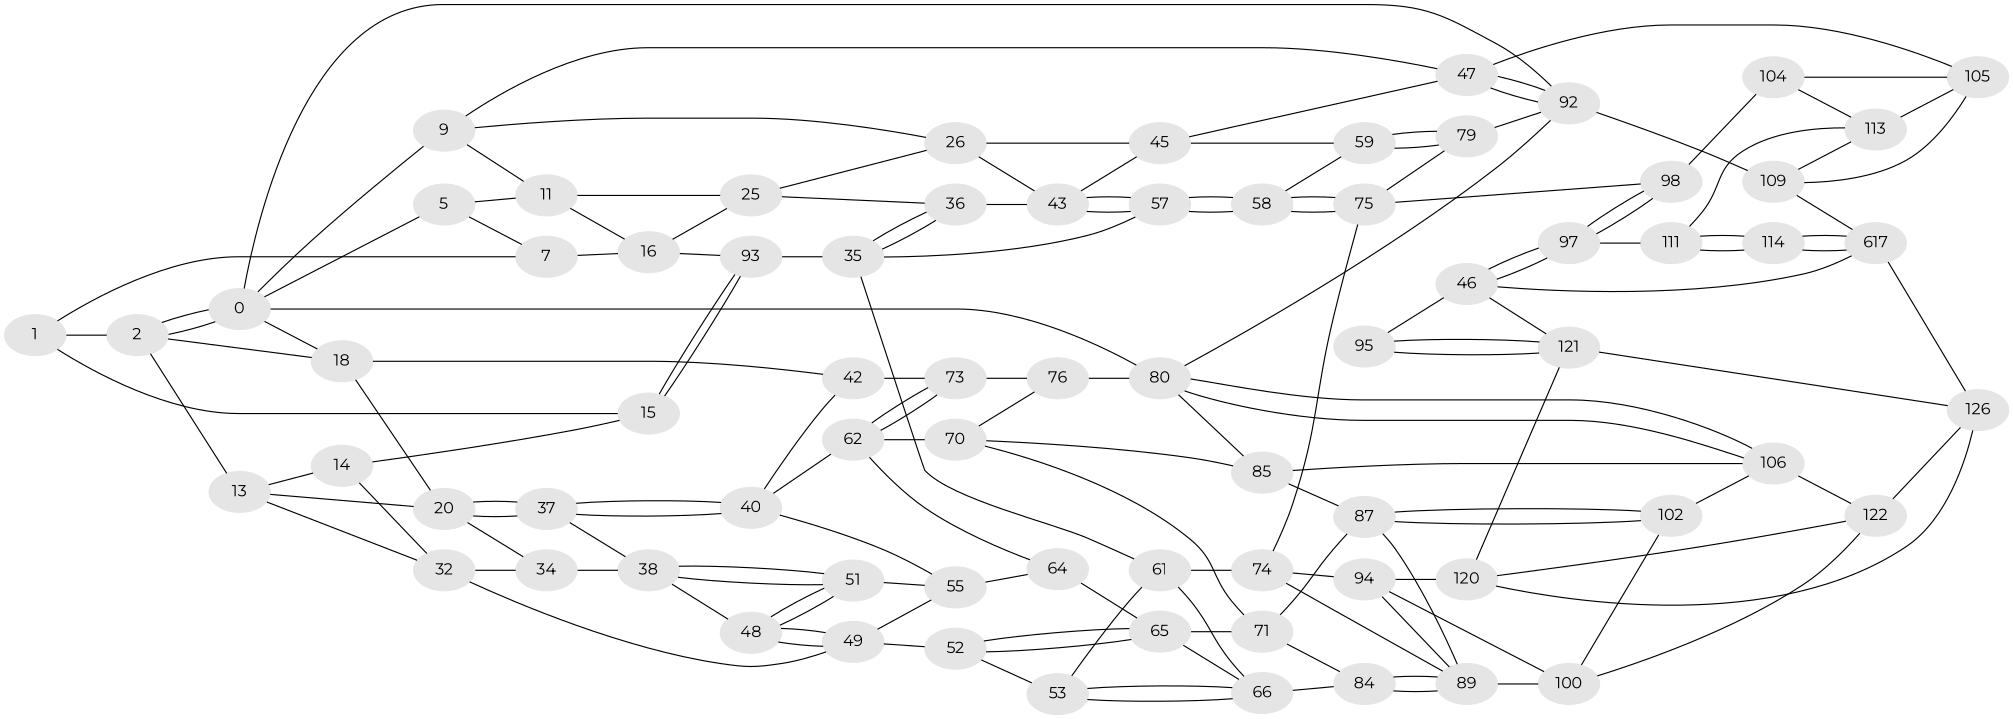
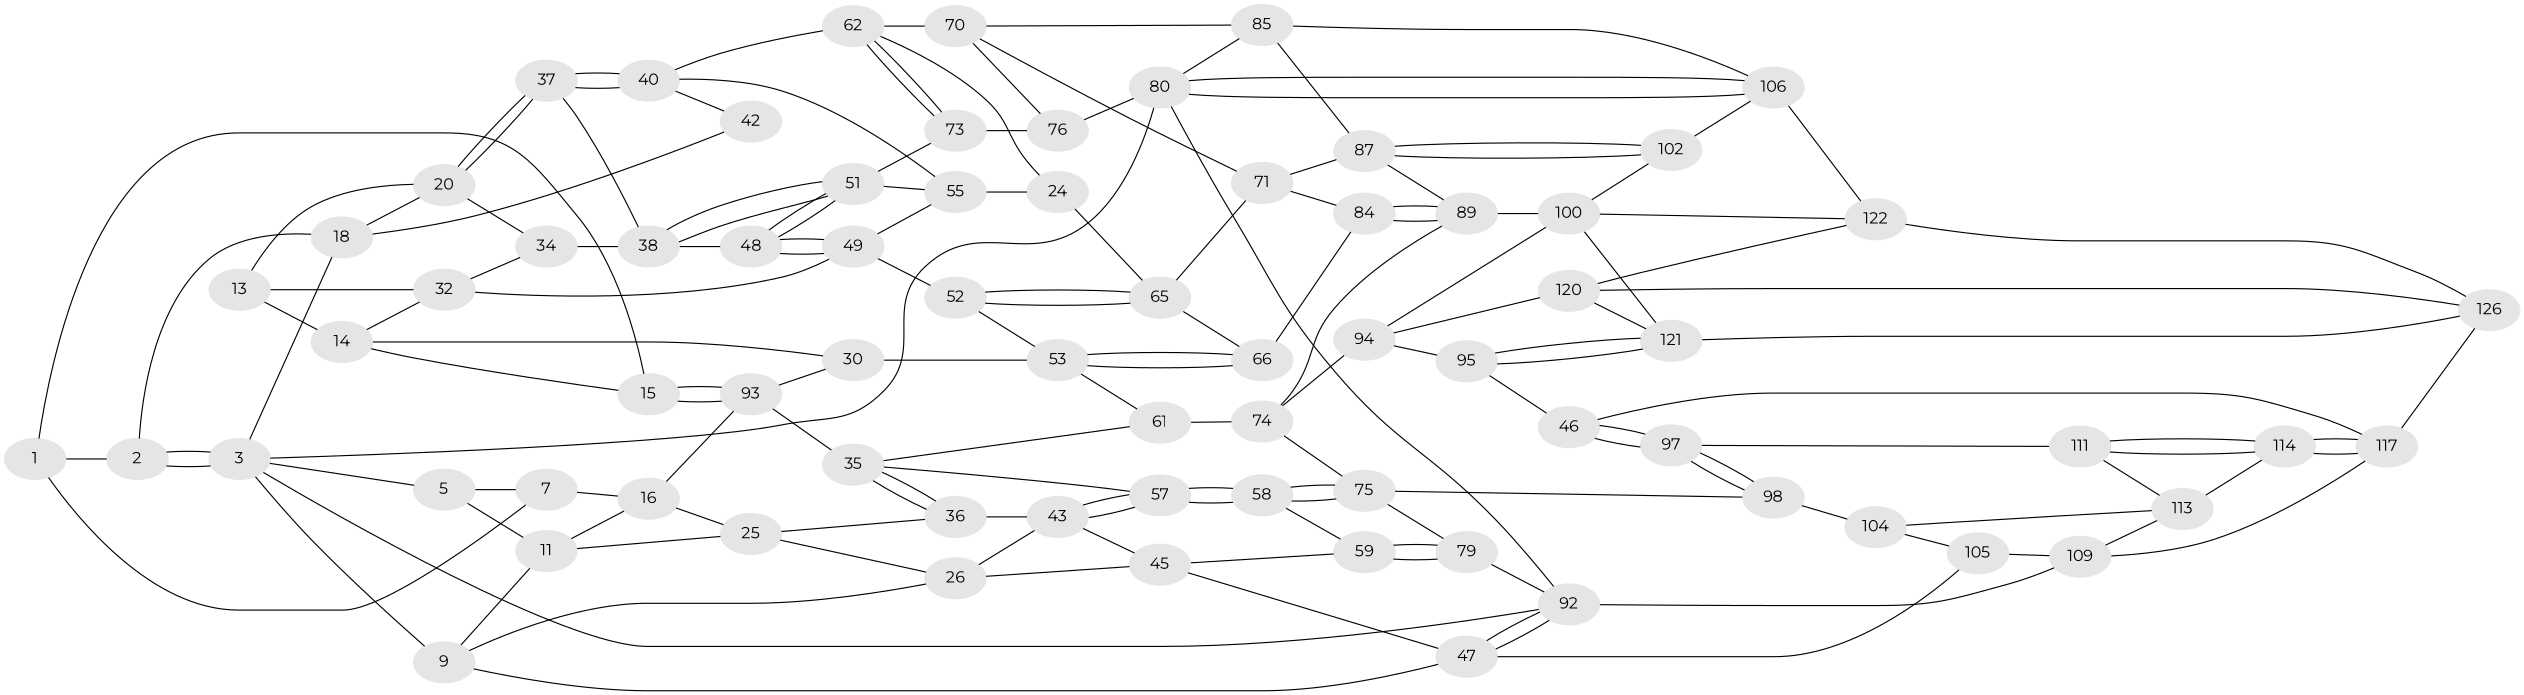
(1927, 103) -> (2234, 478)
(1876, 243) -> (2387, 446)
(240, 309) -> (240, 459)
(1518, 316) -> (1615, 270)
none -> (853, 360)
(905, 378) -> (899, 160)
(191, 417) -> none
(1058, 569) -> (1058, 192)
(1207, 624) -> none
(1416, 632) -> (1416, 350)
